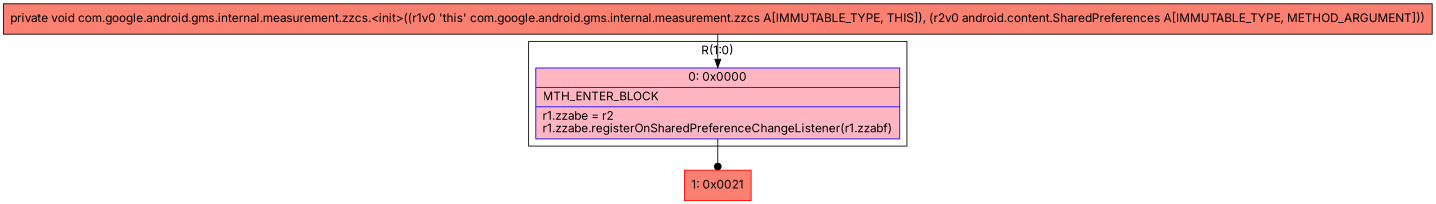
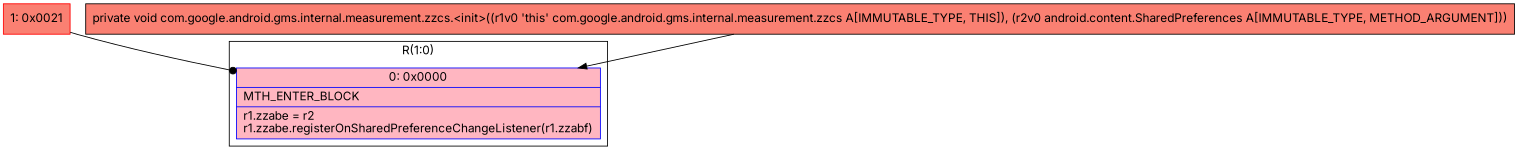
(718, 152) -> (150, 53)
